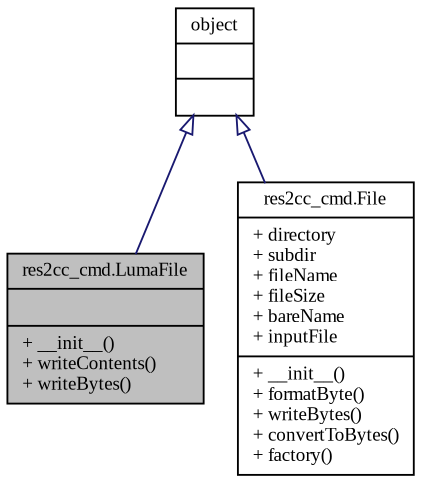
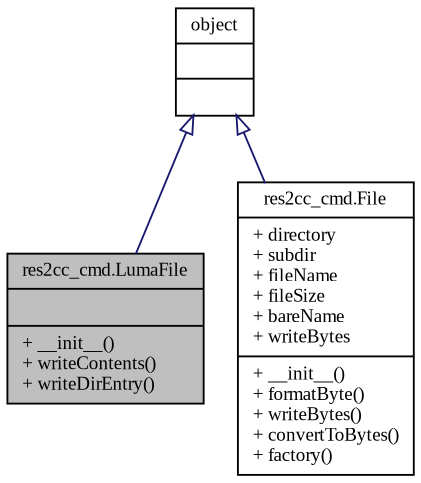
(295, 337) -> (302, 337)
(77, 384) -> (89, 384)
